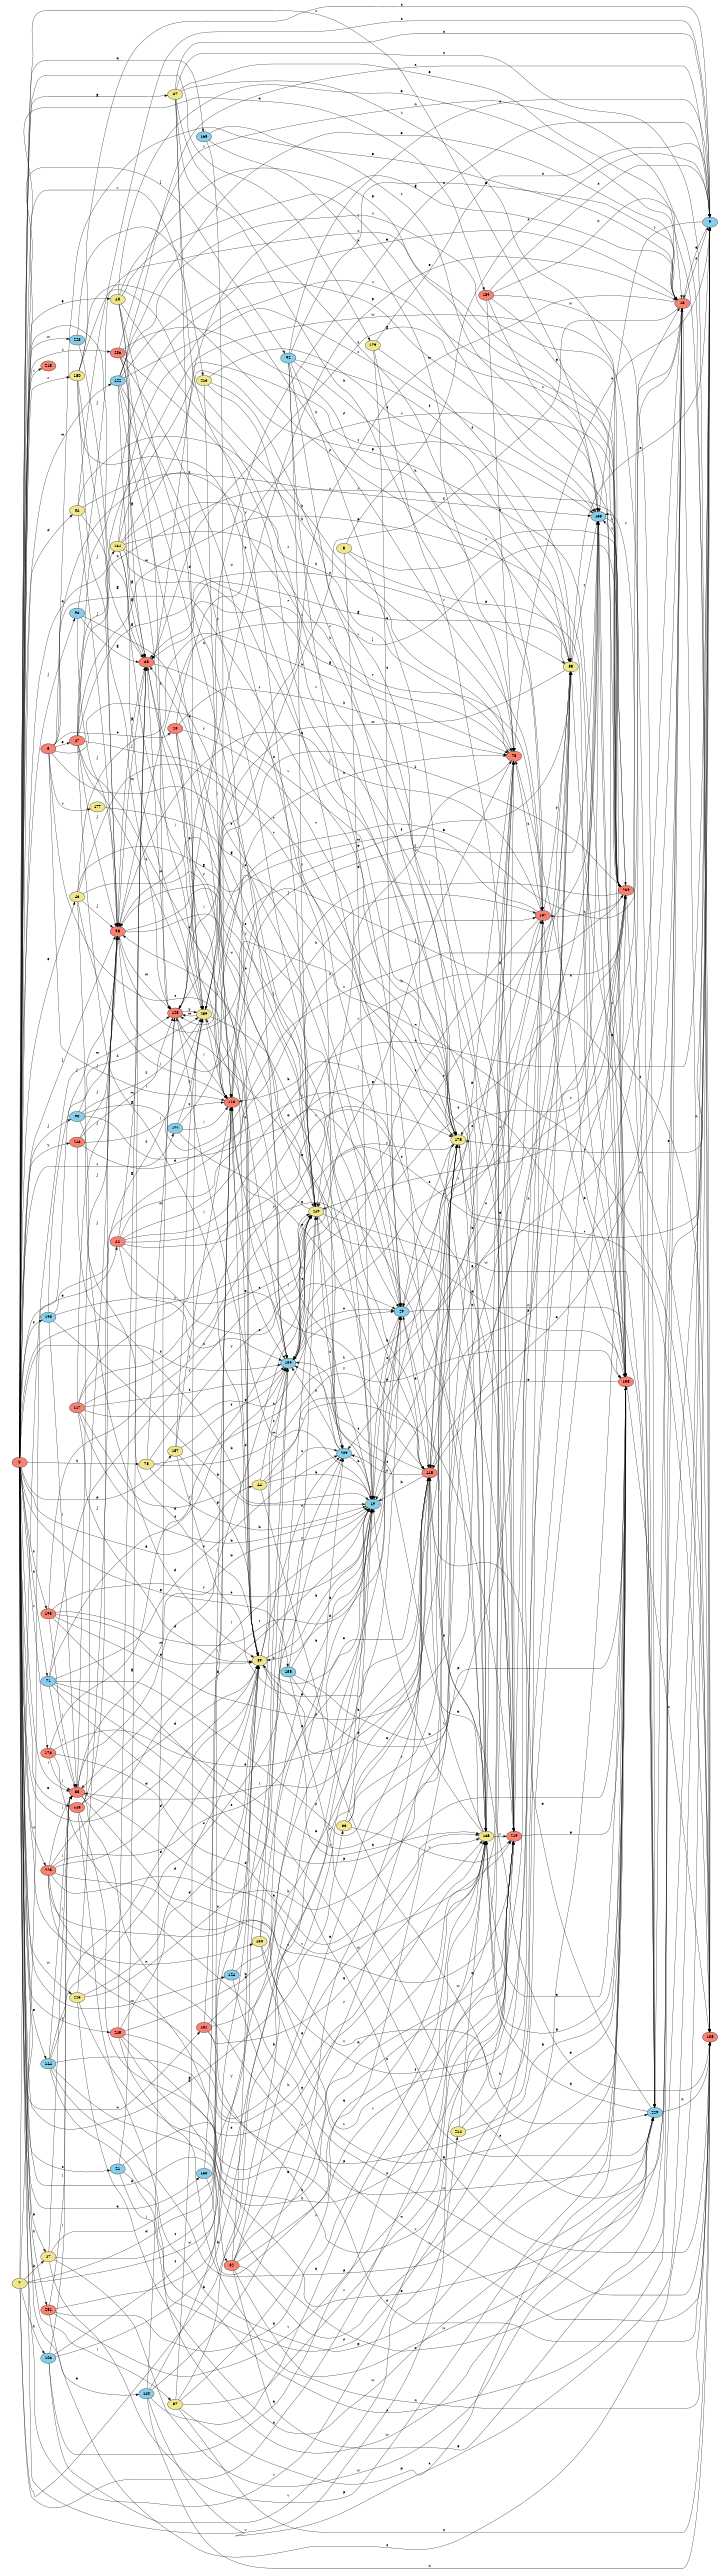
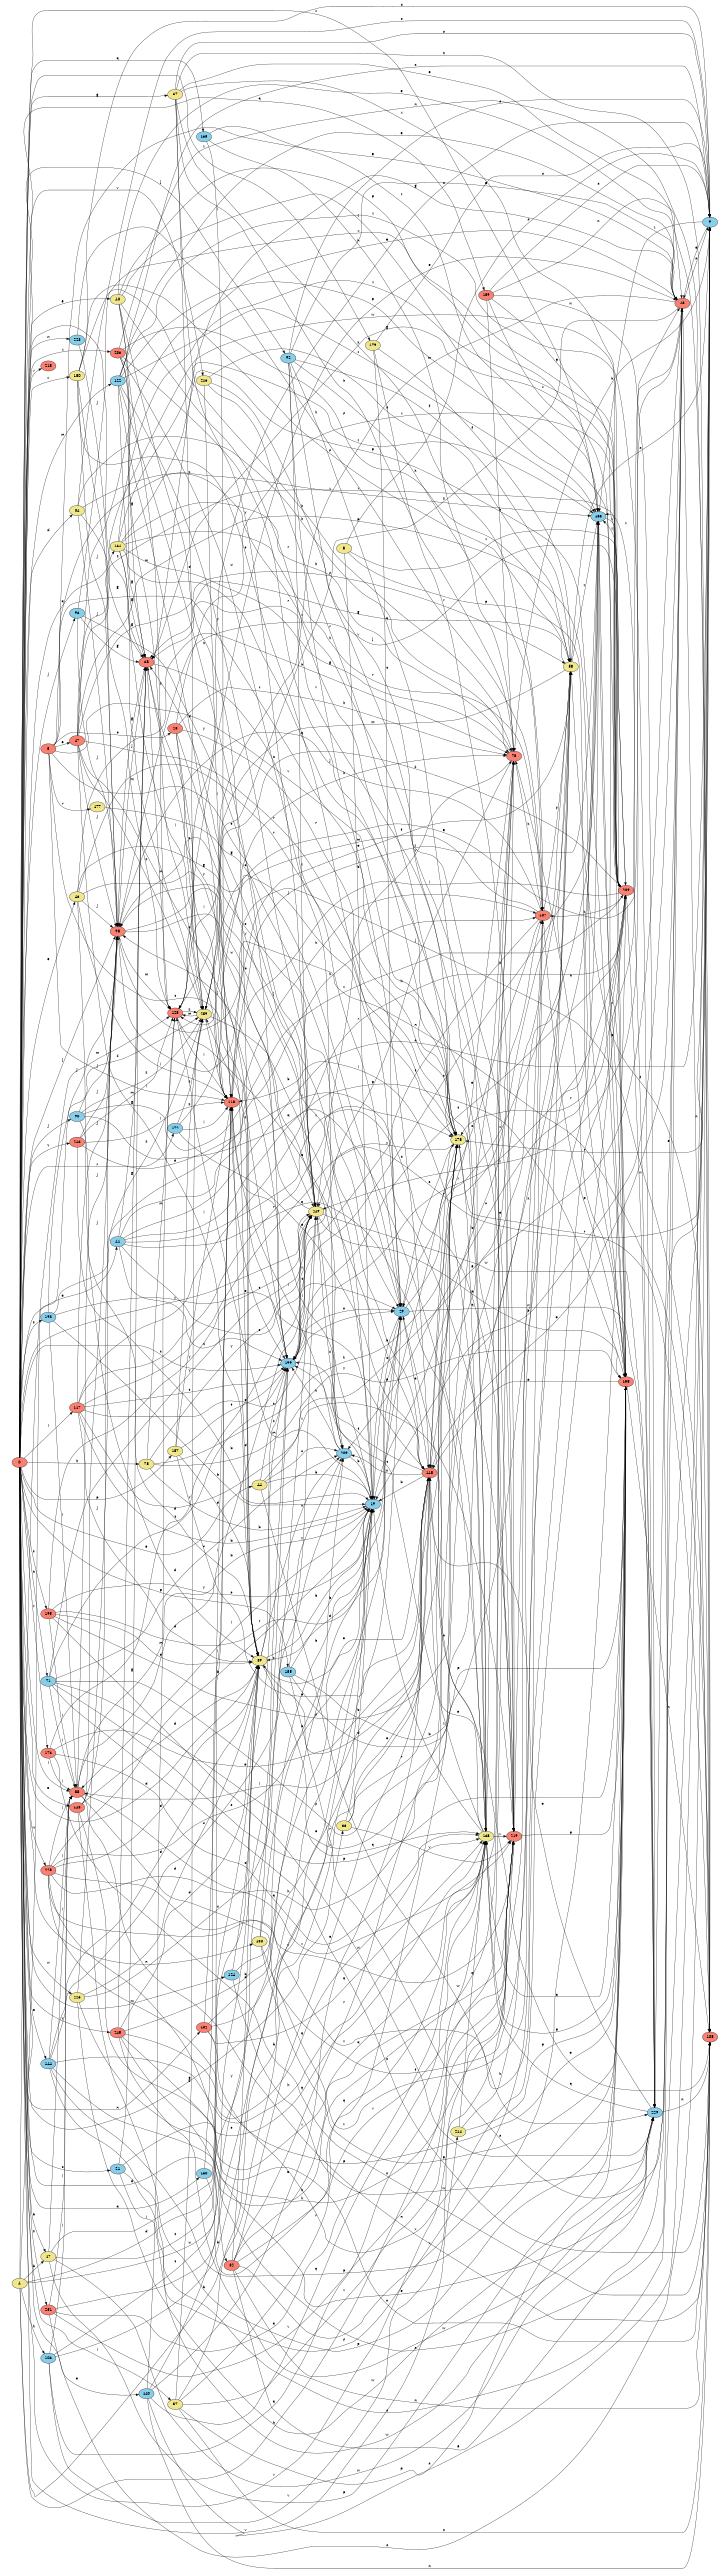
(118, 1242) -> (118, 1242)
none -> (47, 1436)
(20, 2283) -> (20, 2283)
